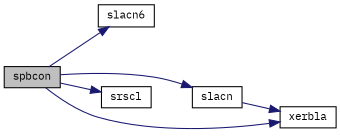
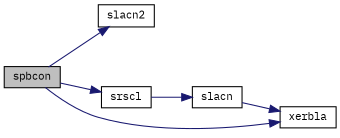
(126, 16) -> (126, 16)
(122, 74) -> (166, 97)
